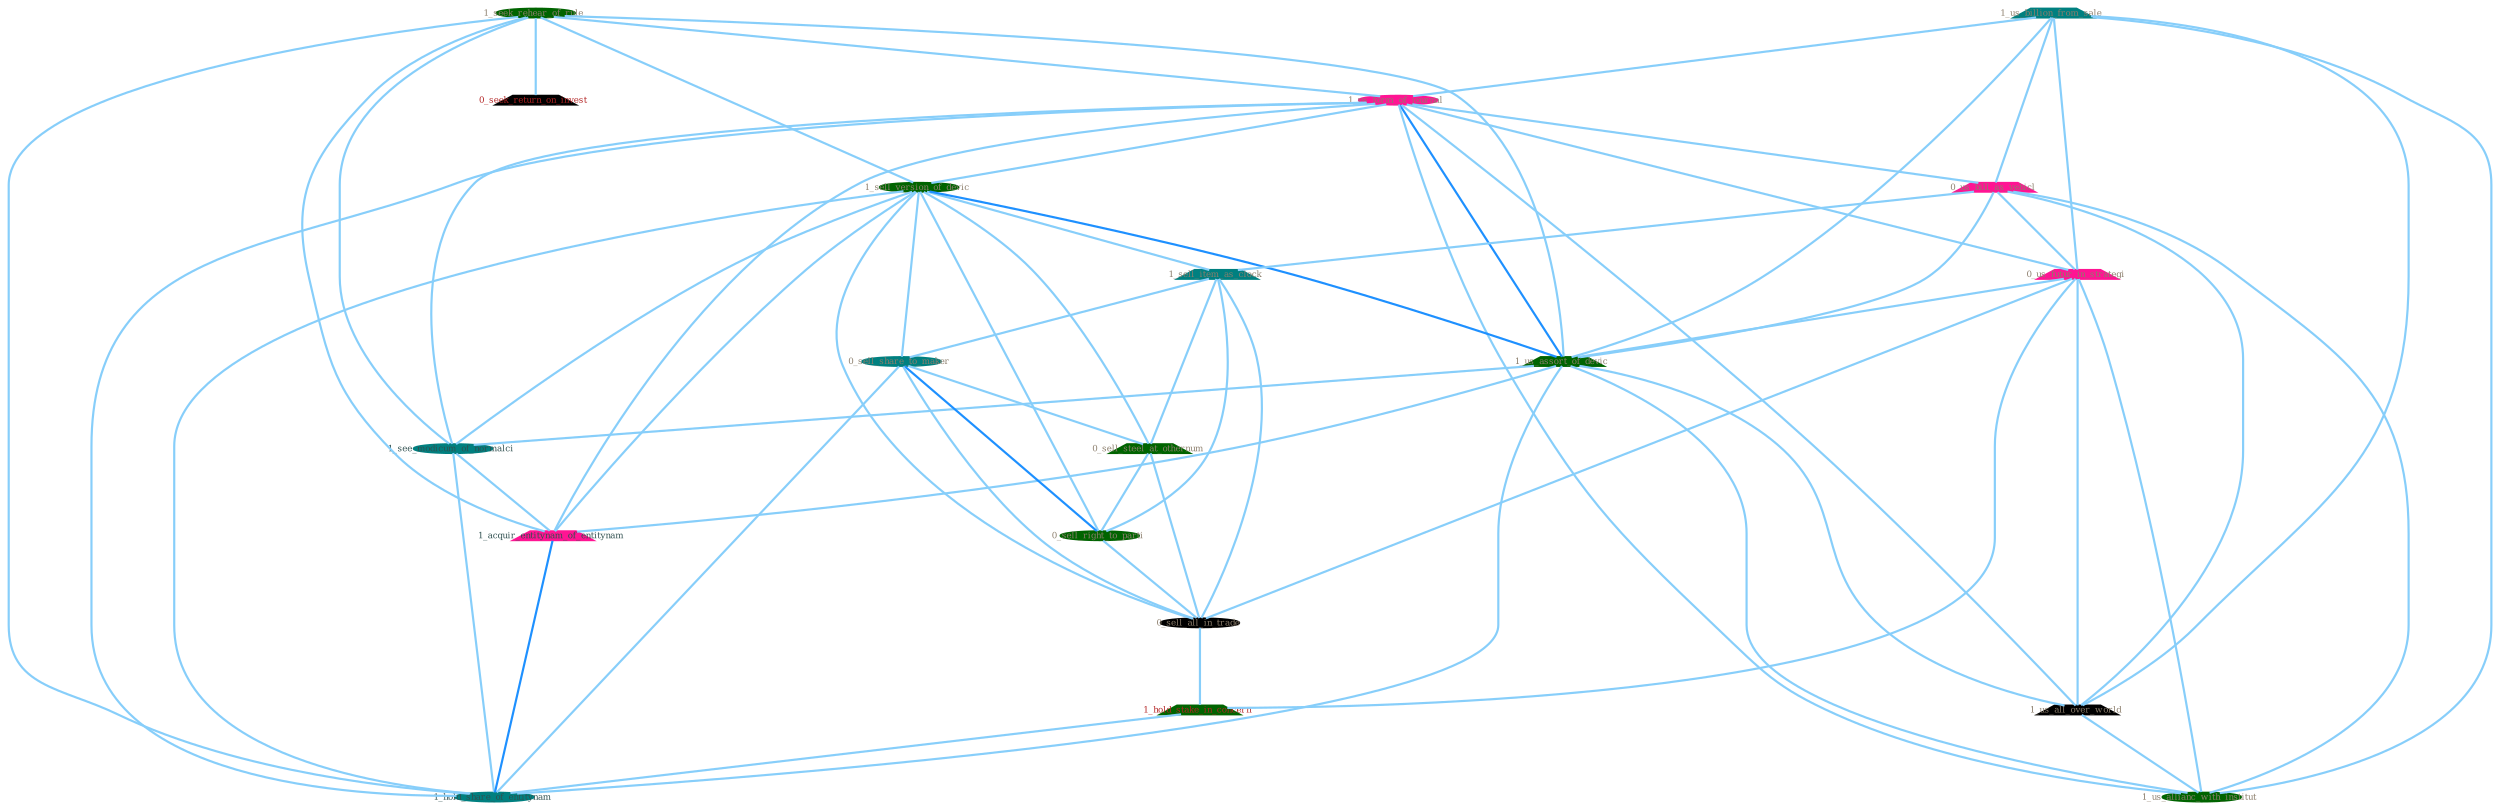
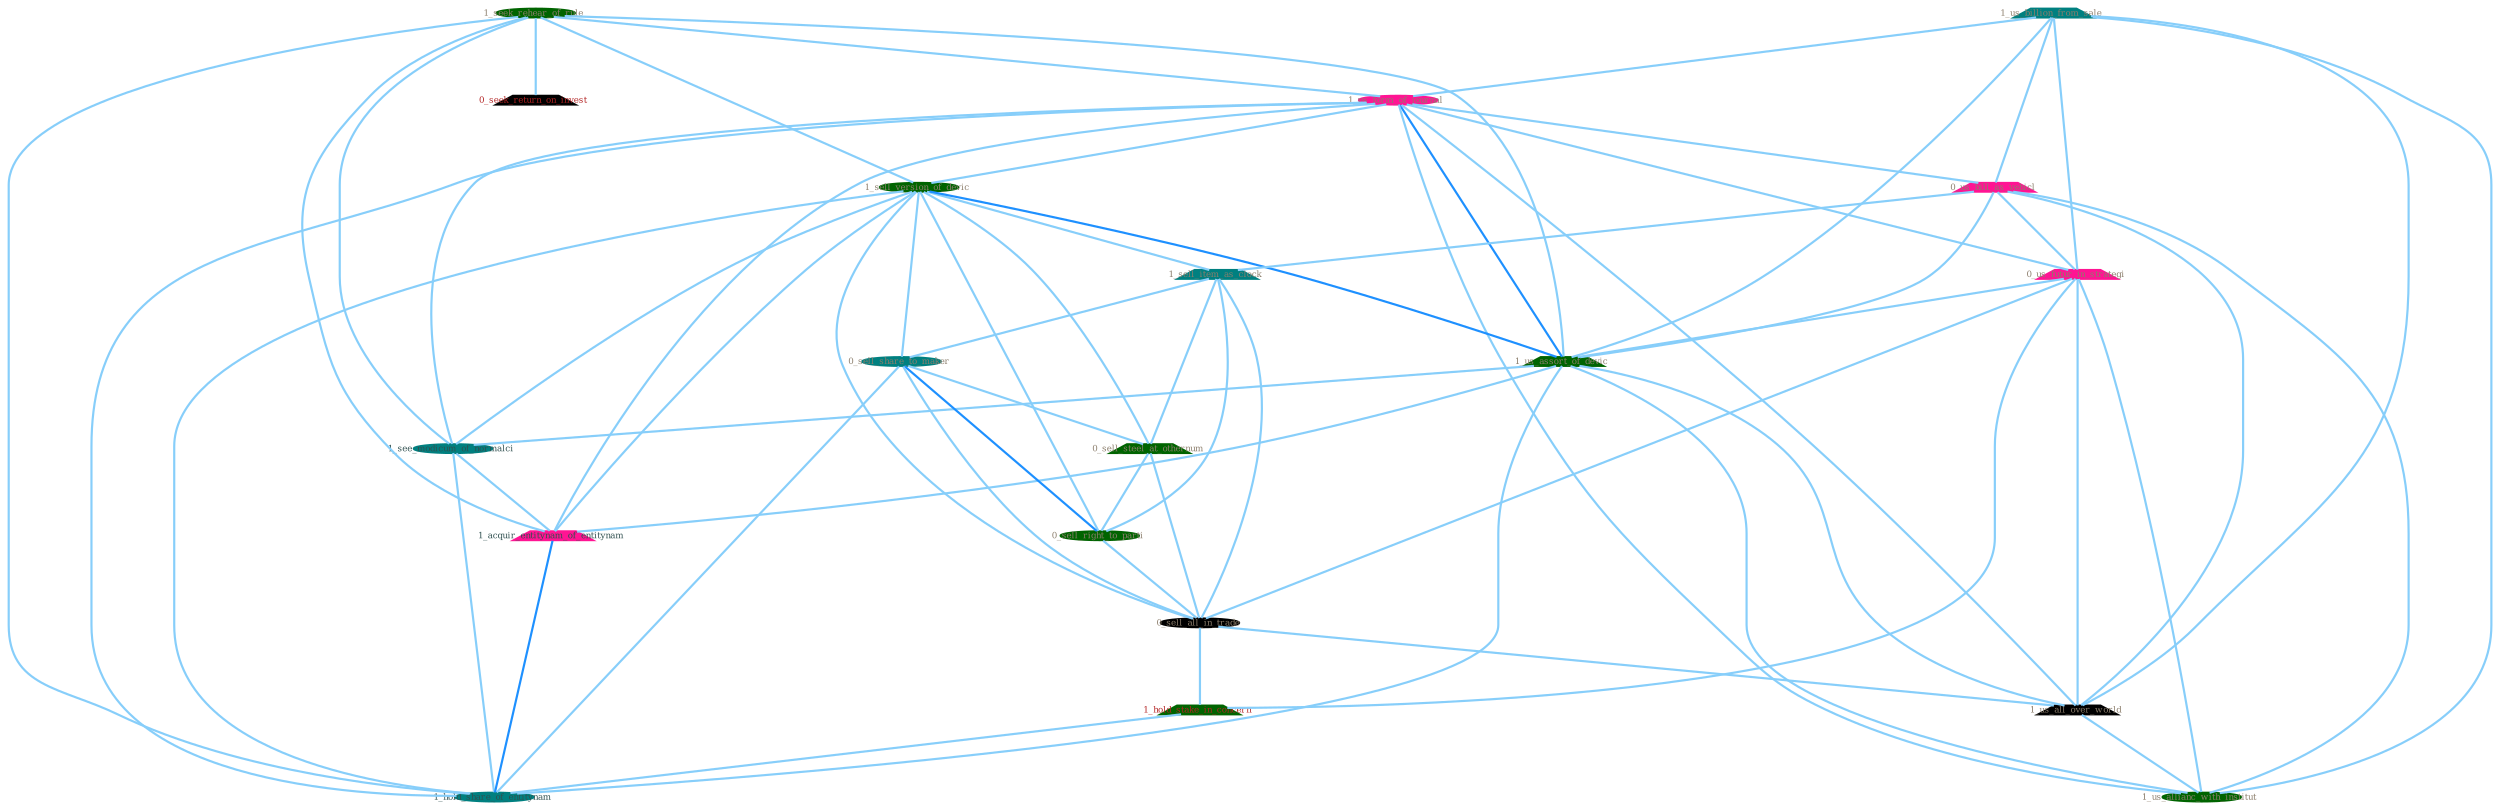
none -> (1636, 666)
